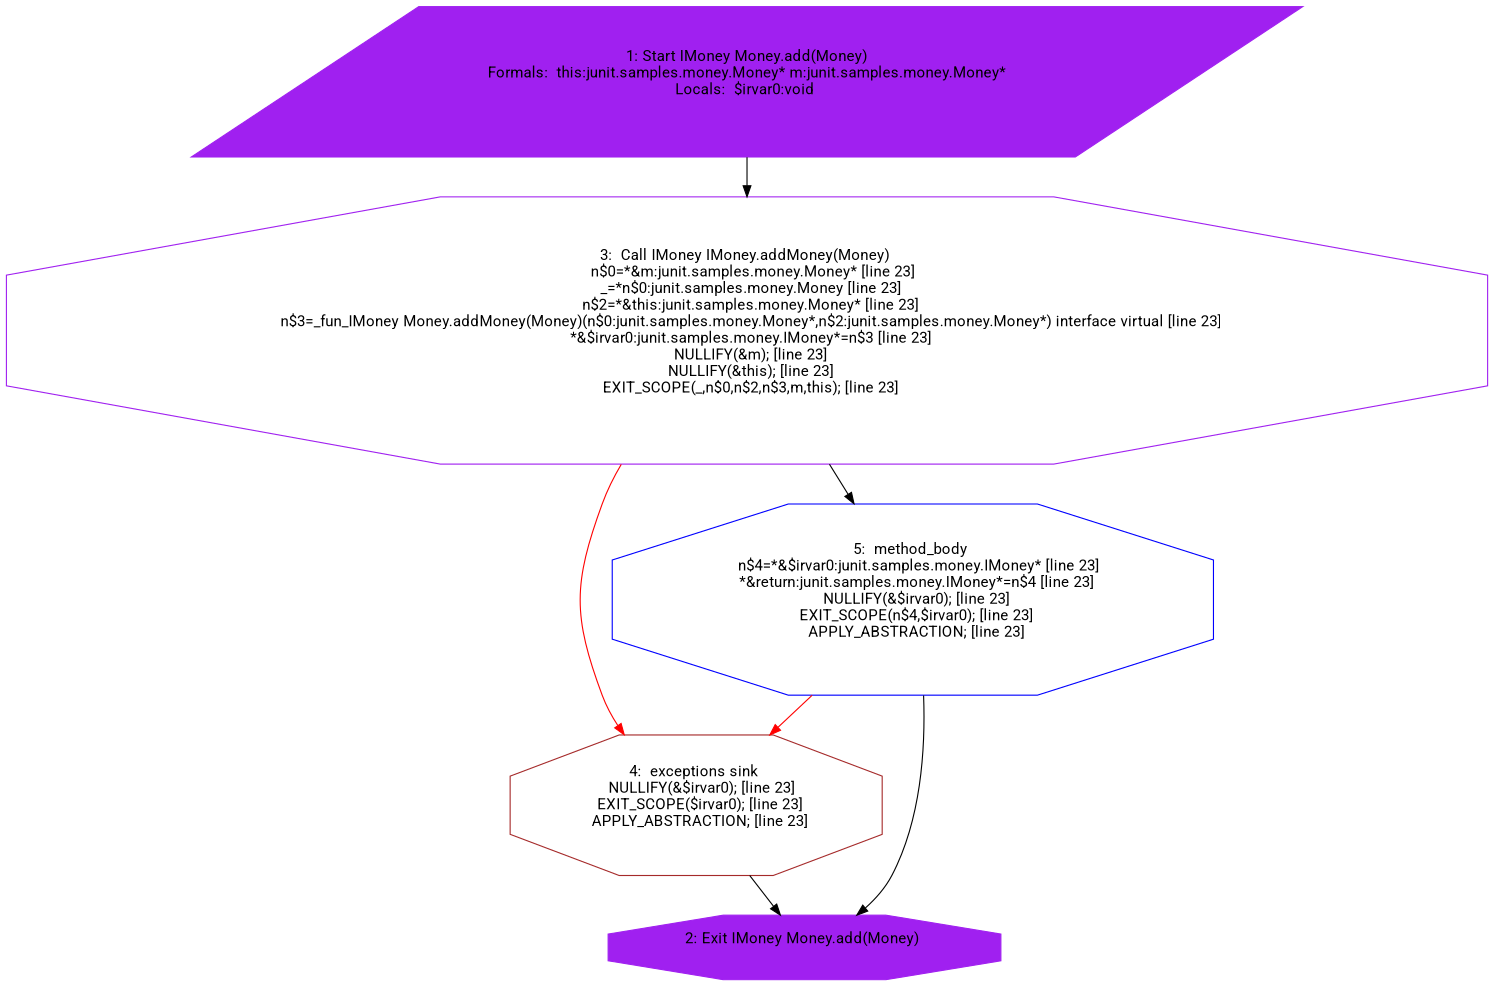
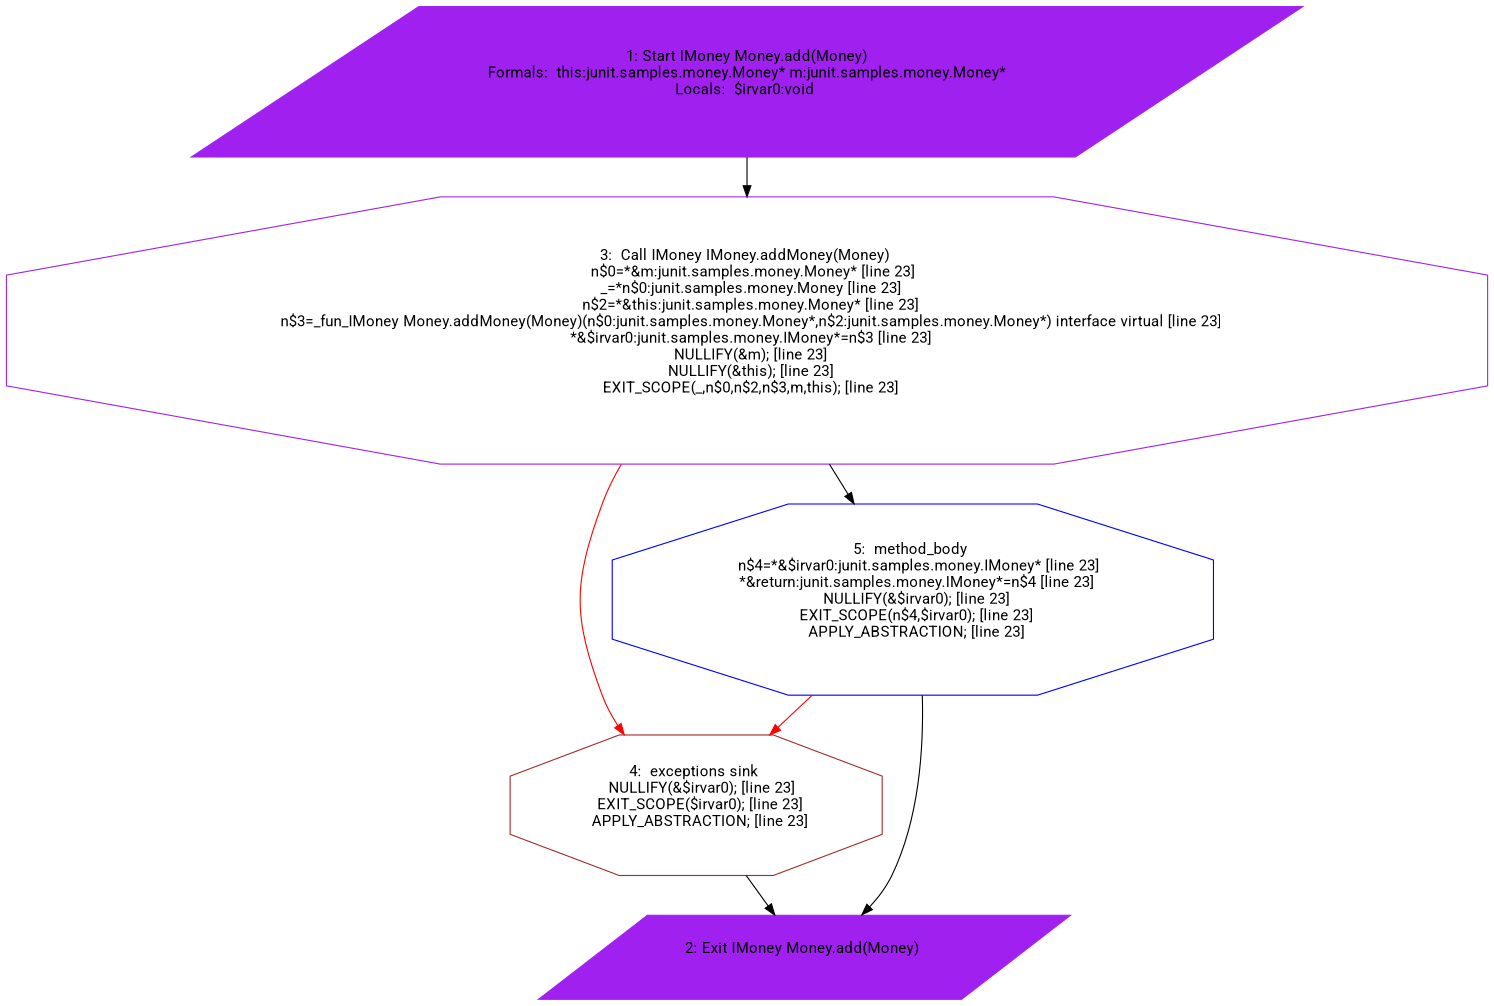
(805, 947) -> (805, 957)
